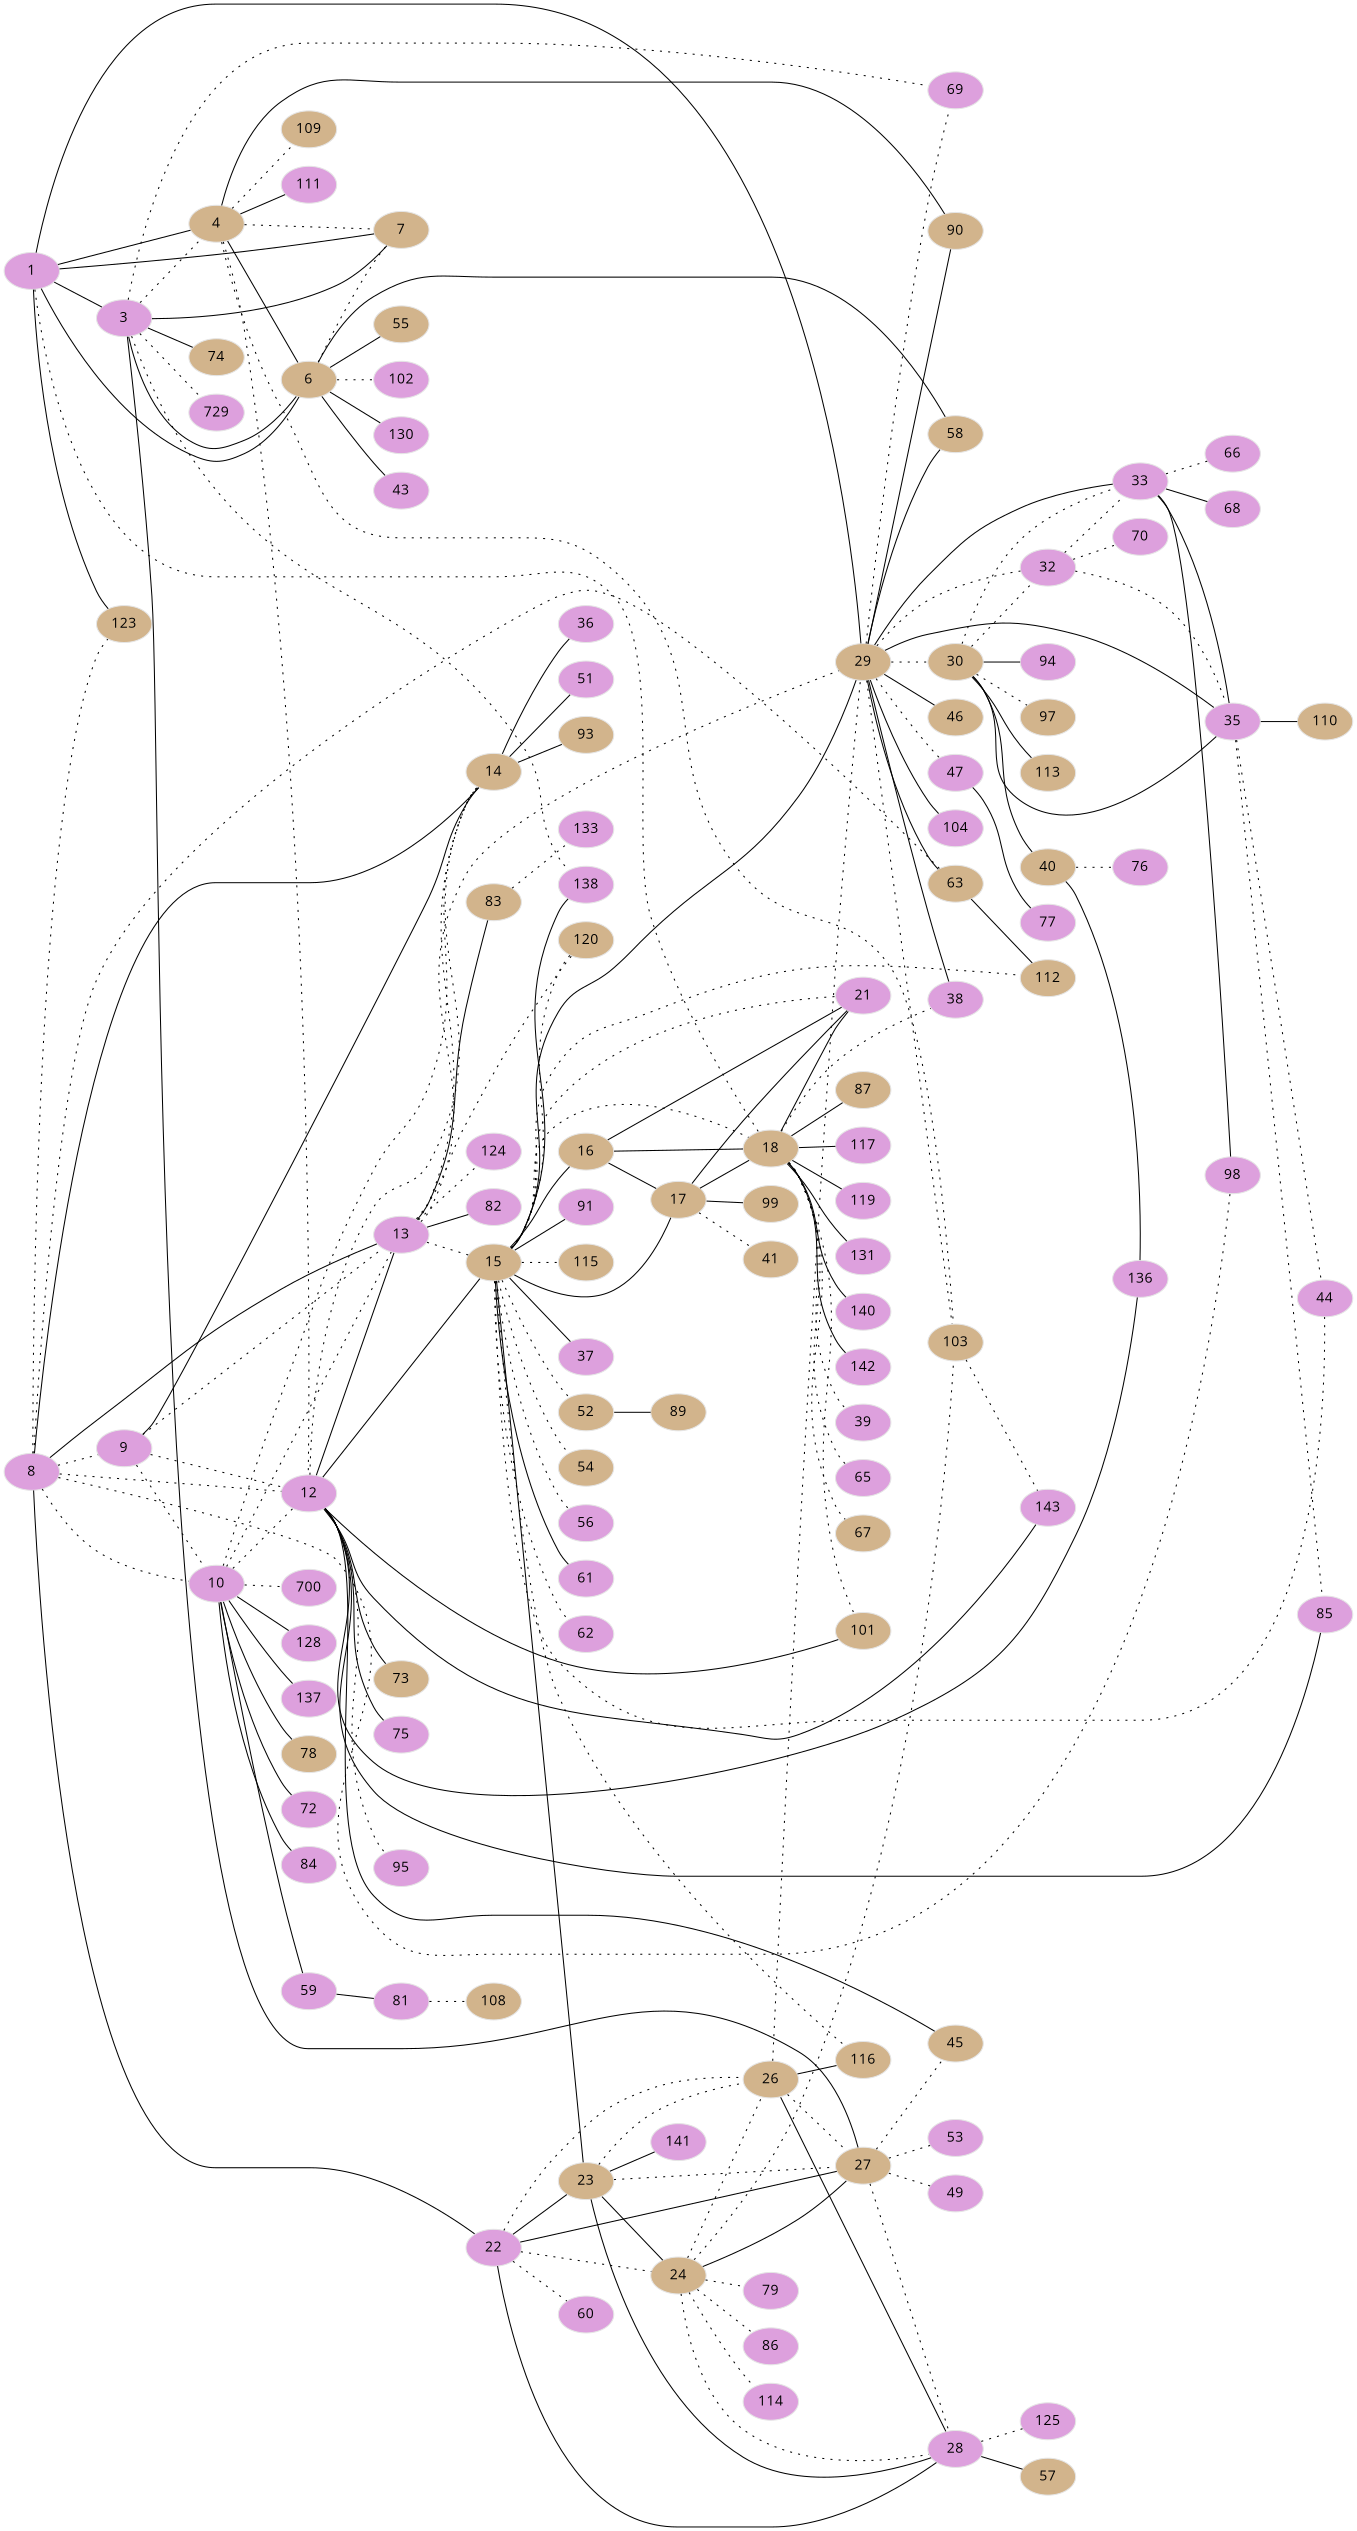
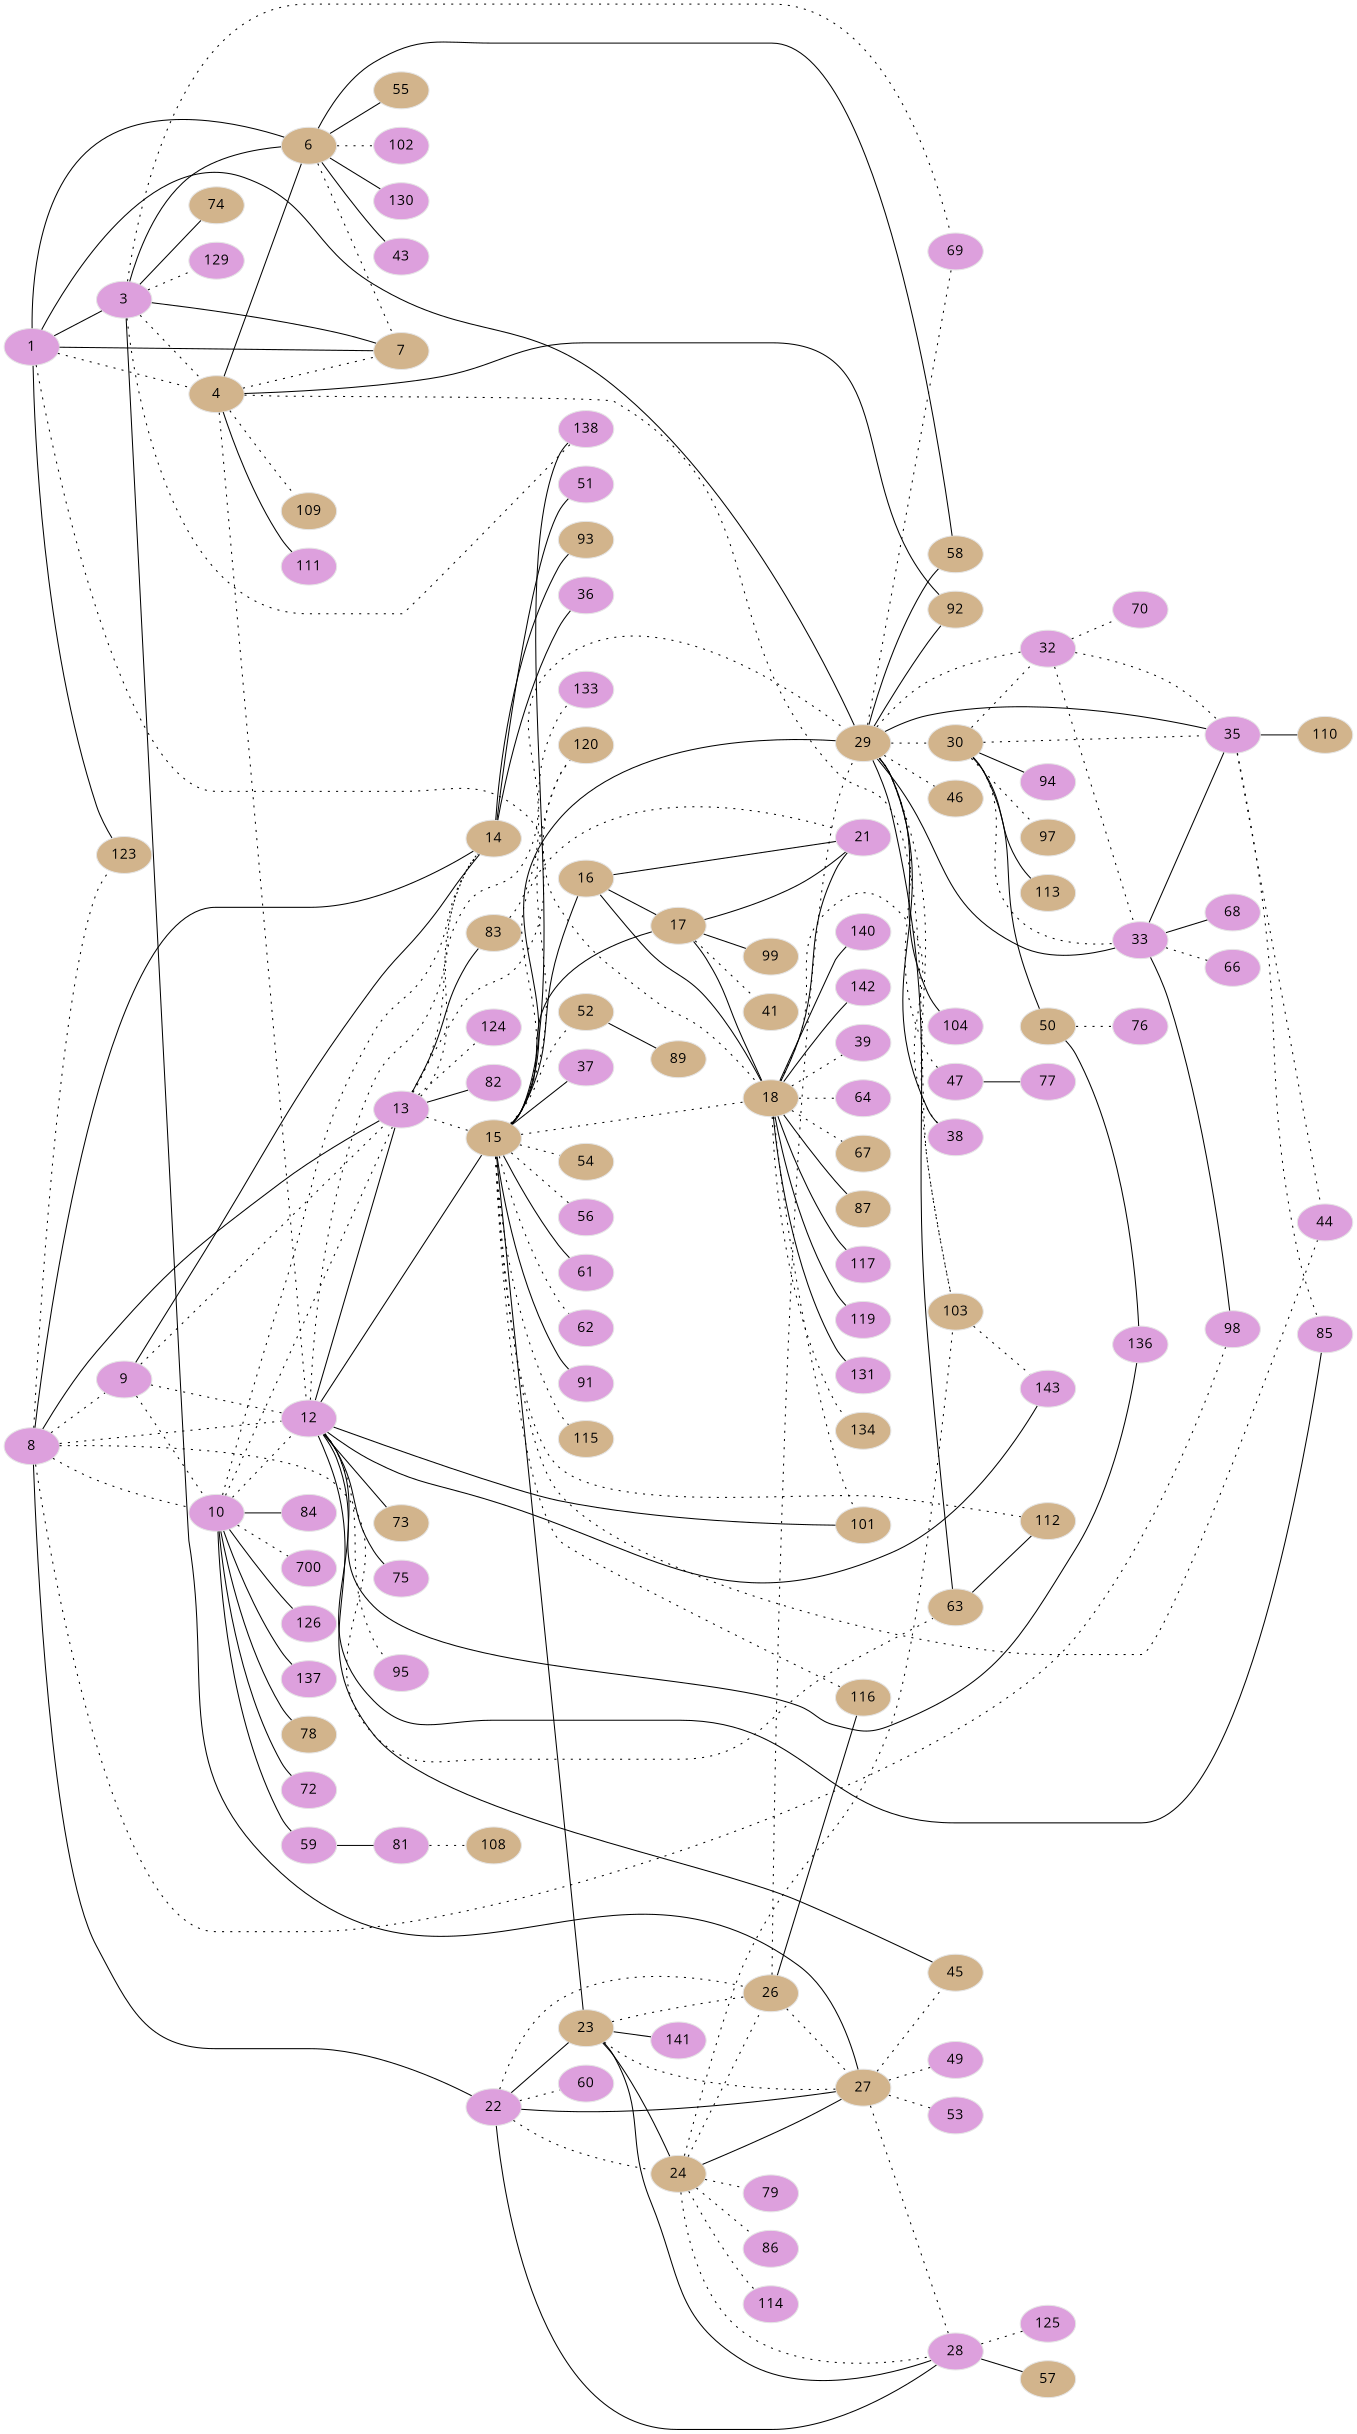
(956, 231) -> (956, 610)
(124, 247) -> (121, 370)
(217, 413) -> (217, 261)
(909, 690) -> (909, 771)
(1059, 814) -> (1094, 739)
(1048, 867) -> (1048, 1026)
none -> (863, 1431)
(863, 1478) -> (863, 1098)
(309, 1643) -> (309, 1624)
(863, 2264) -> none
